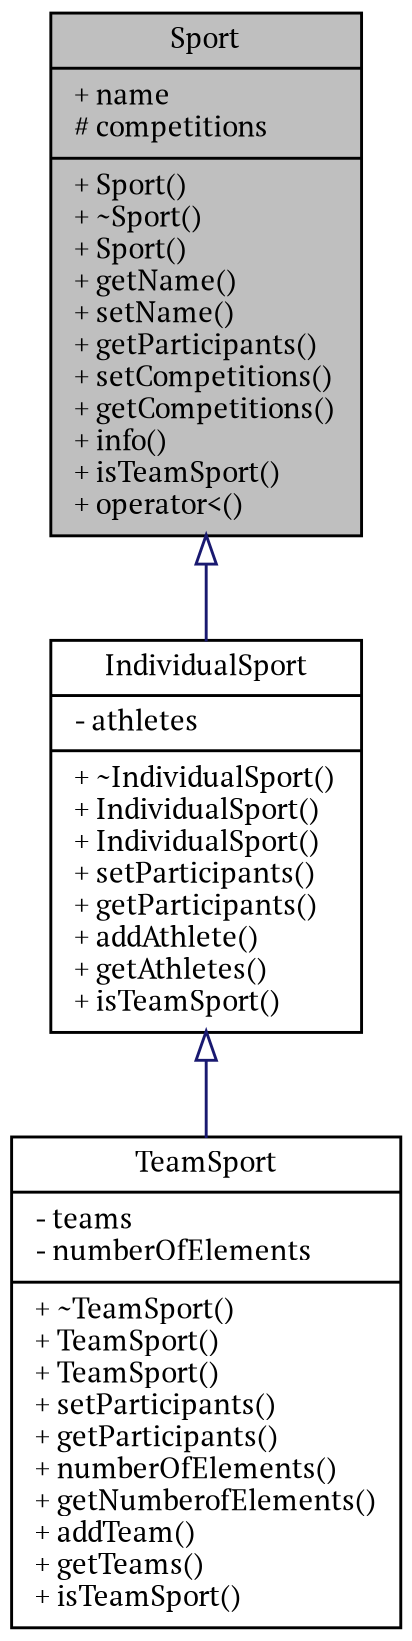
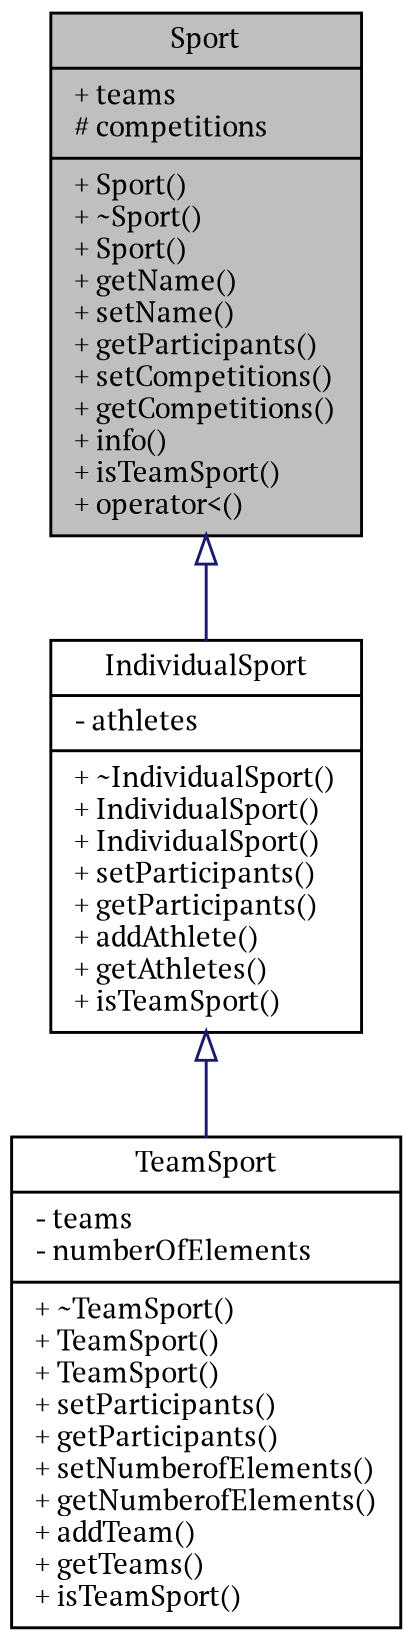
(123, 96) -> (126, 96)
(187, 1470) -> (206, 1470)
